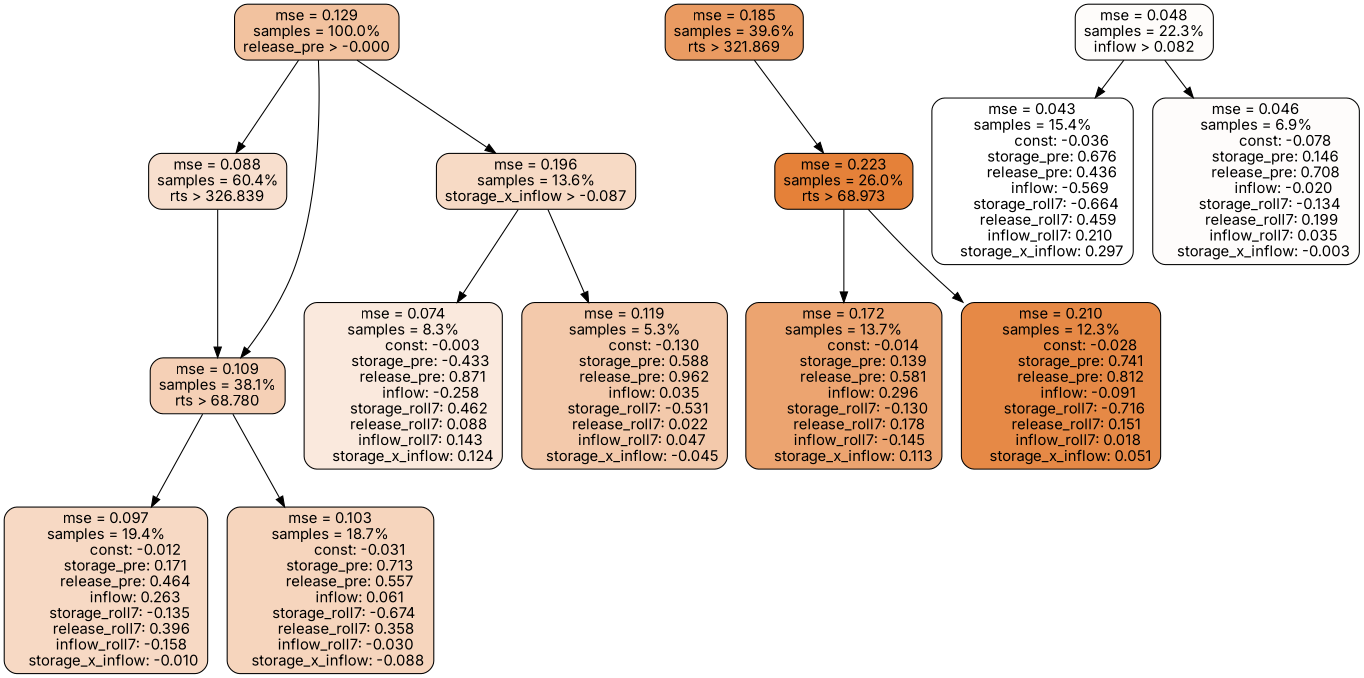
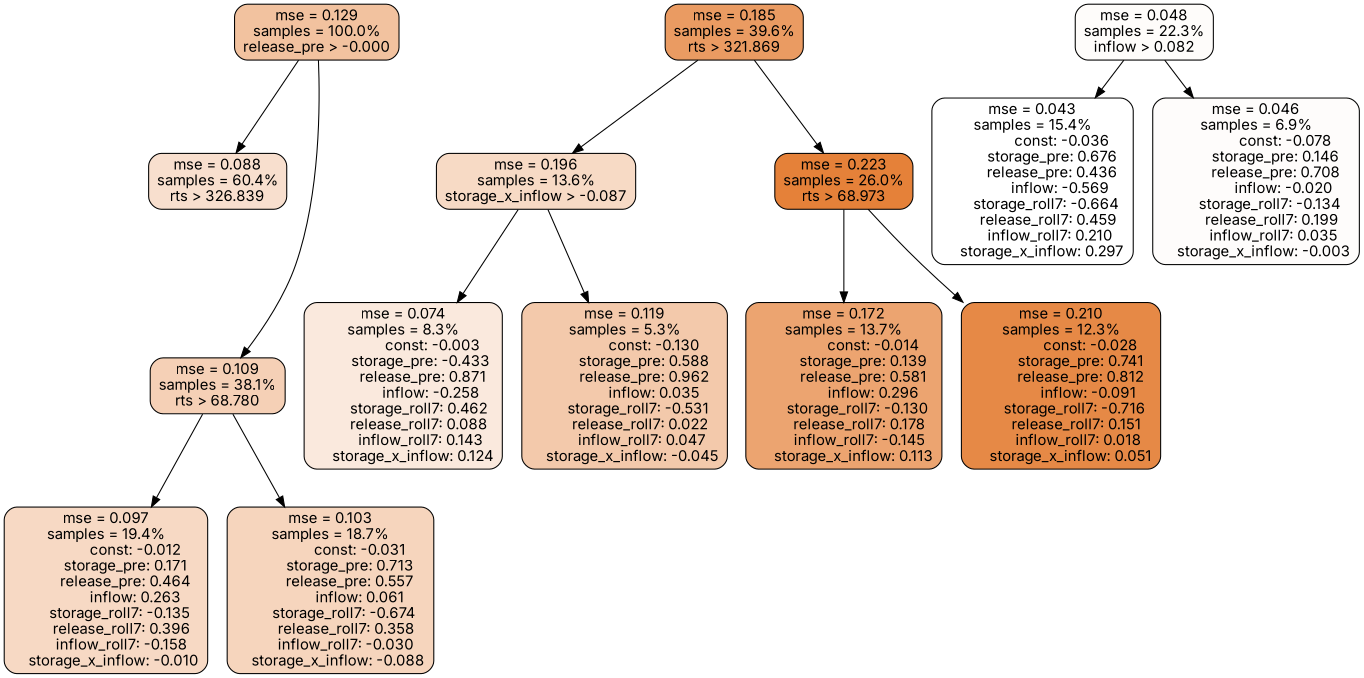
(422, 104) -> (640, 103)
(218, 278) -> none
